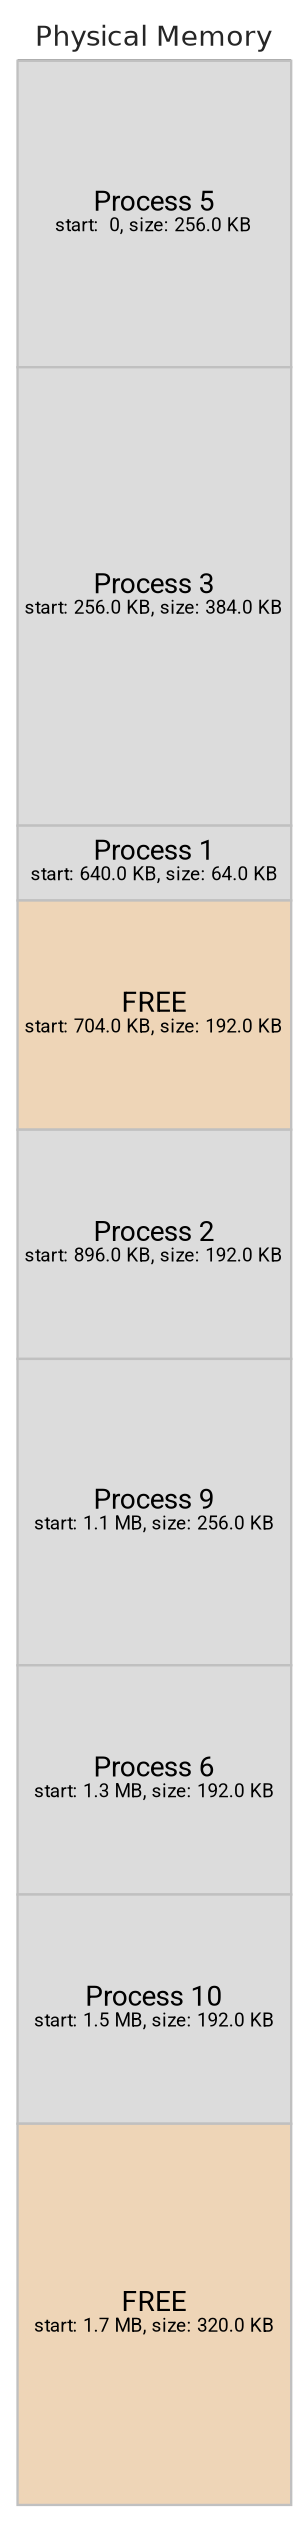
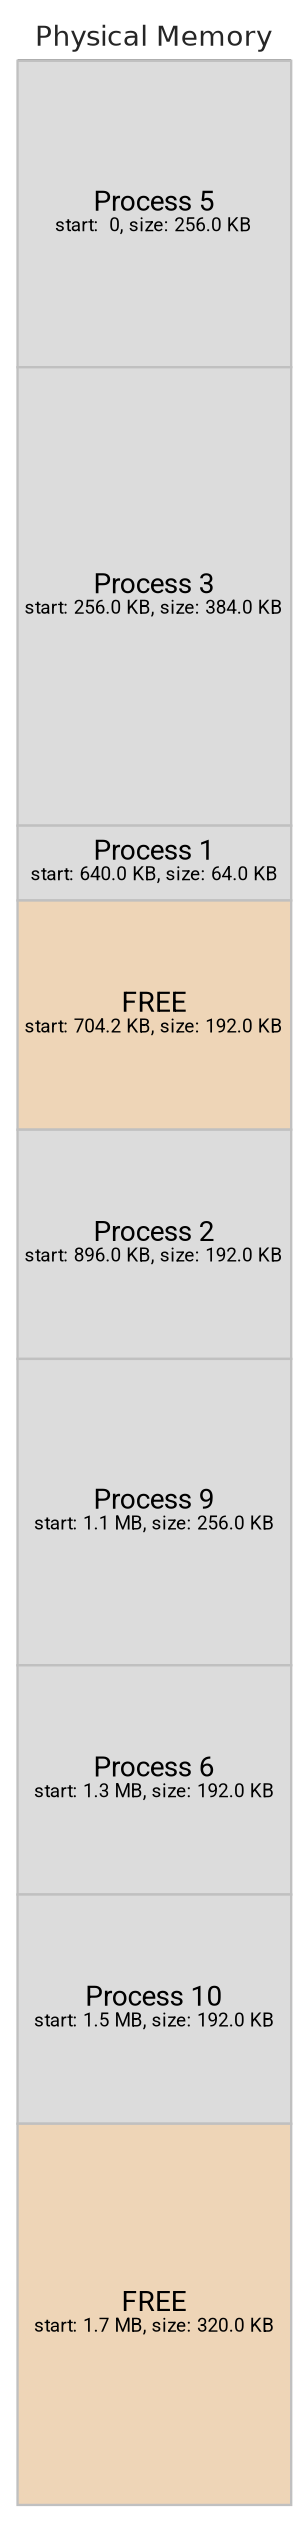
(154, 1027) -> (154, 1027)
